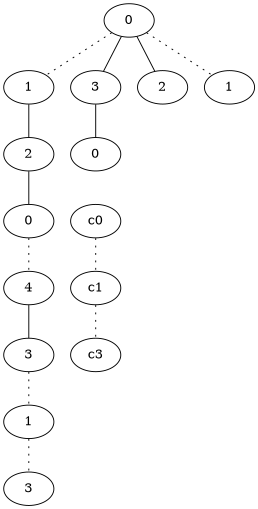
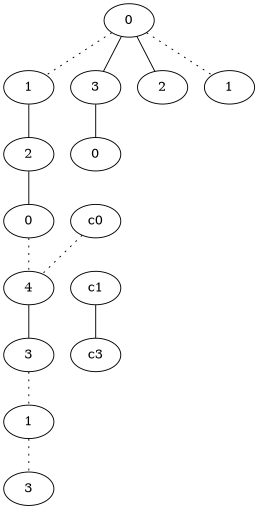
(96, 255) -> (62, 254)
(96, 322) -> (96, 322)
